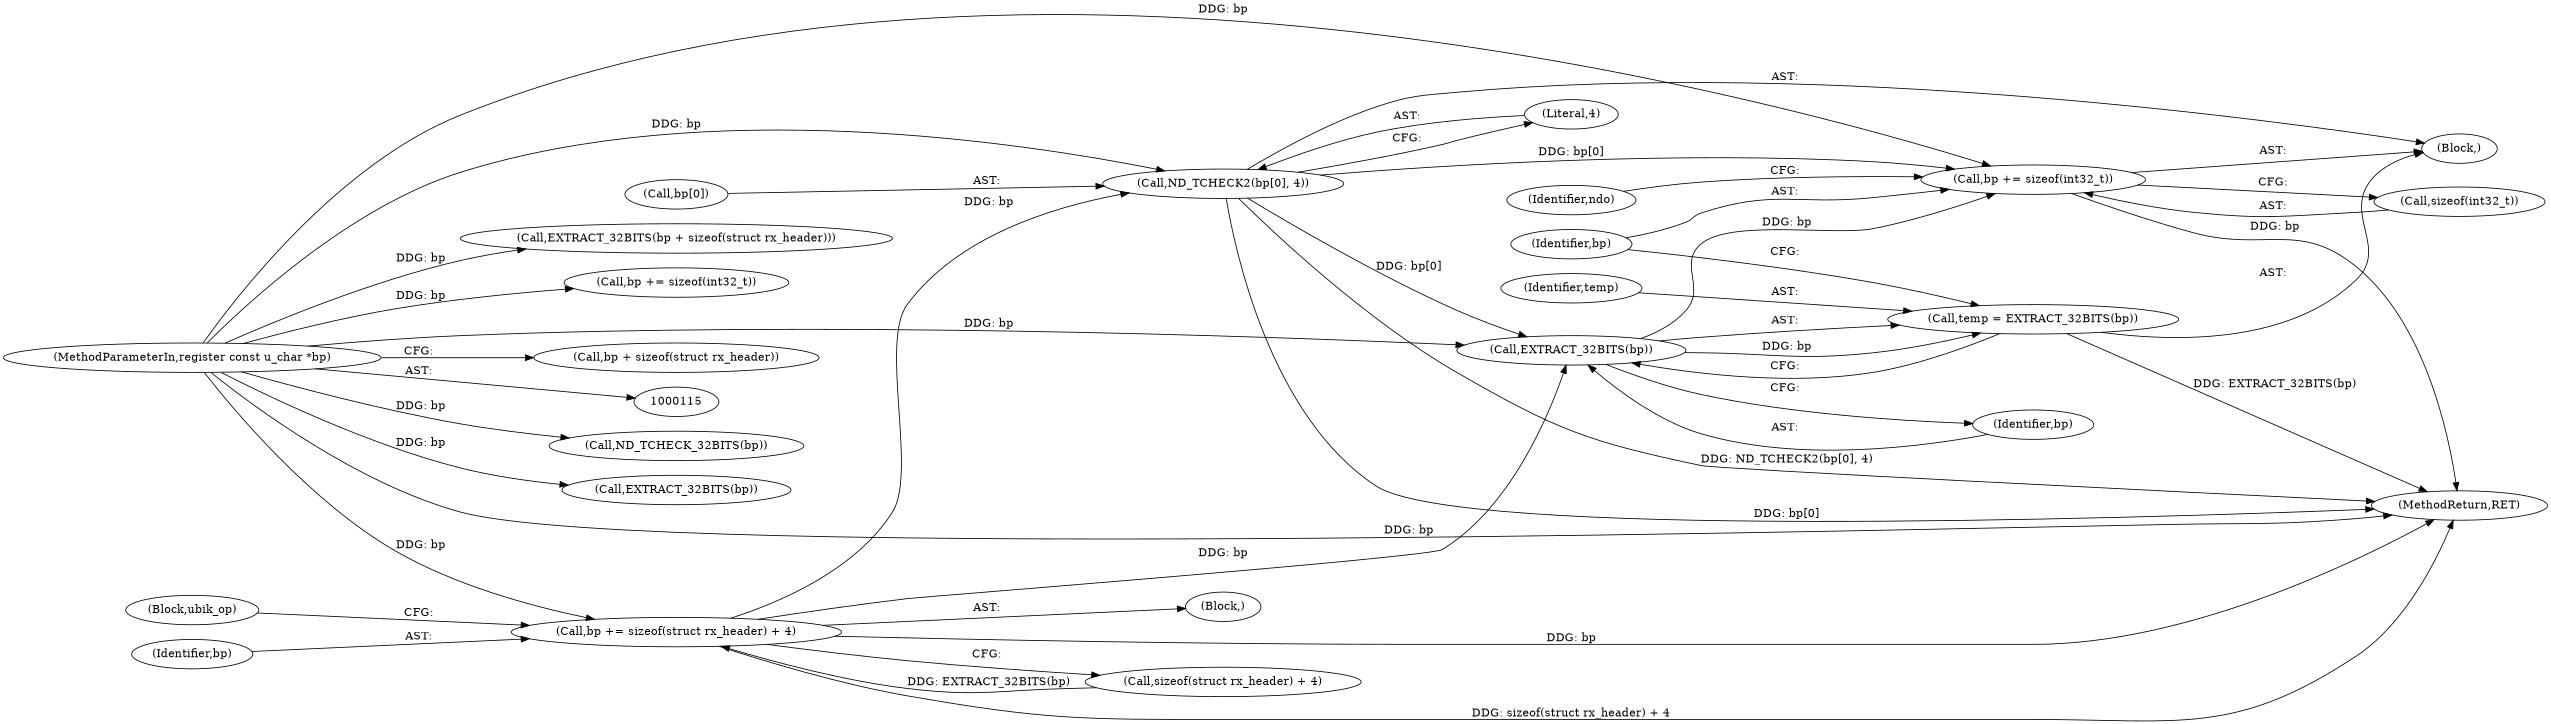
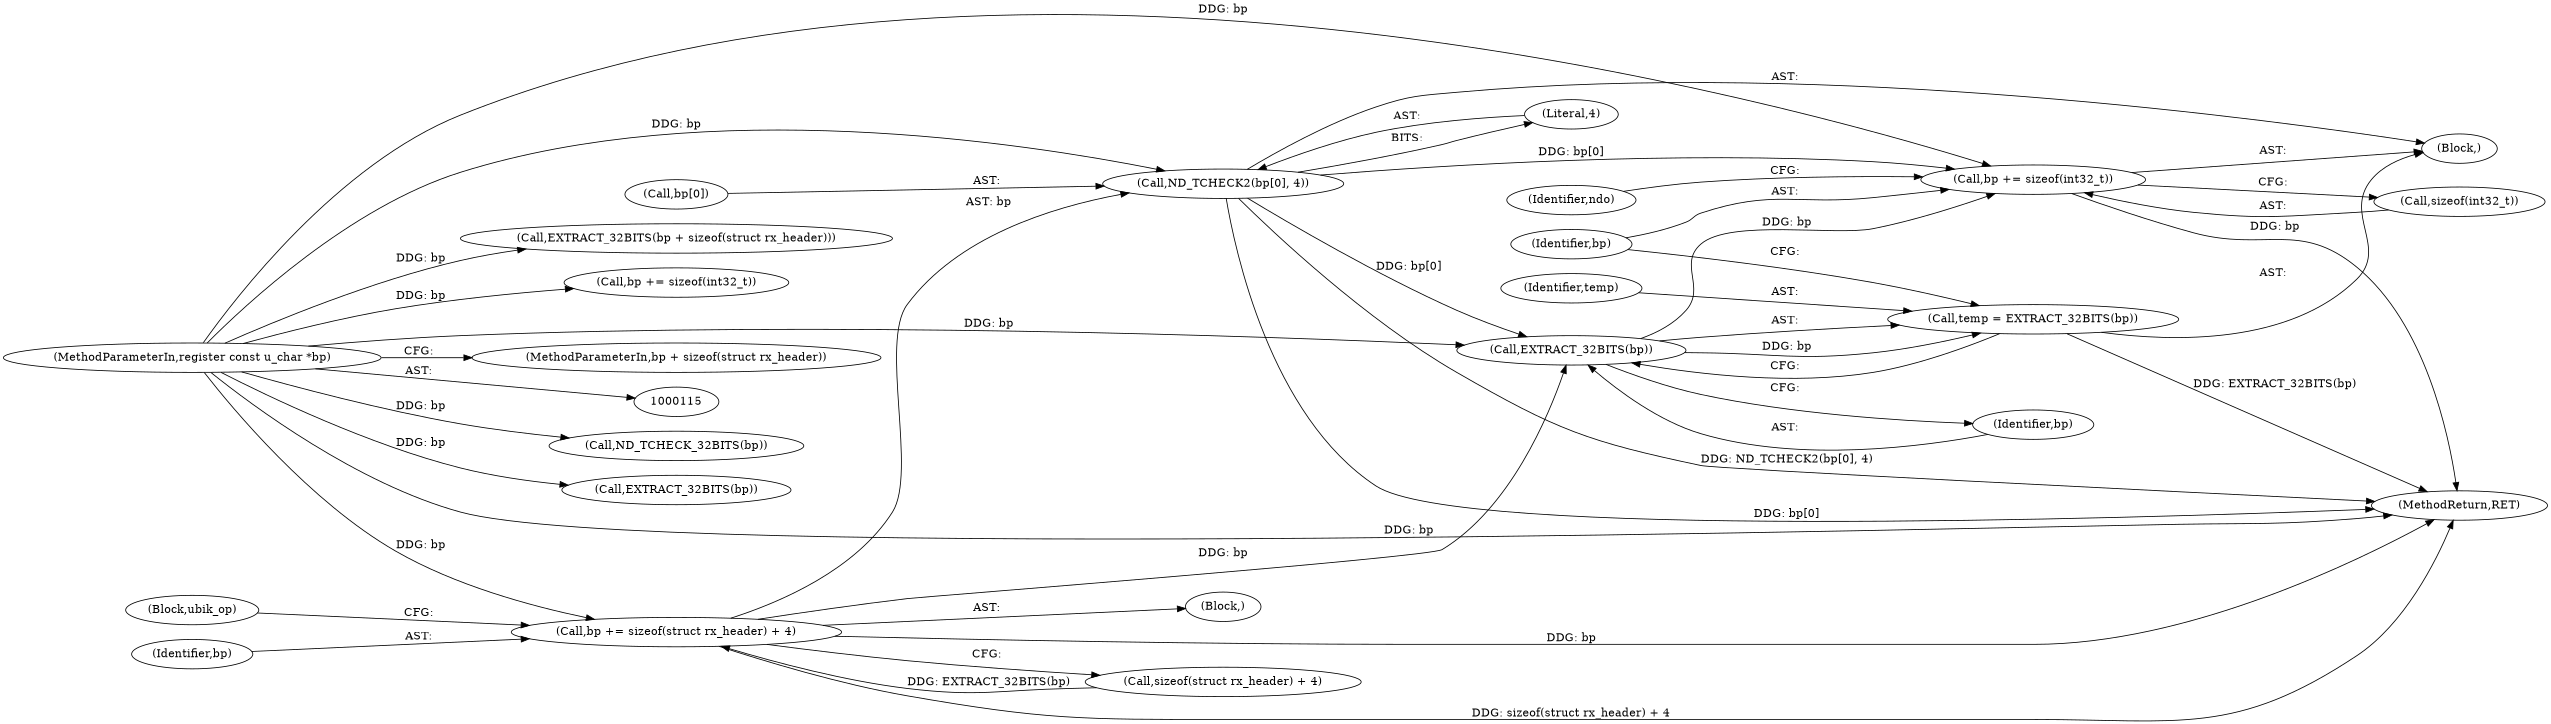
(1409, 138) -> (1409, 138)
(989, 202) -> (989, 202)
(676, 358) -> (676, 358)
